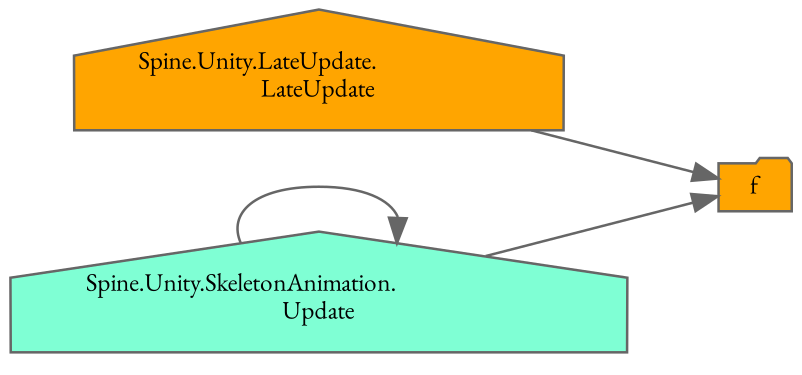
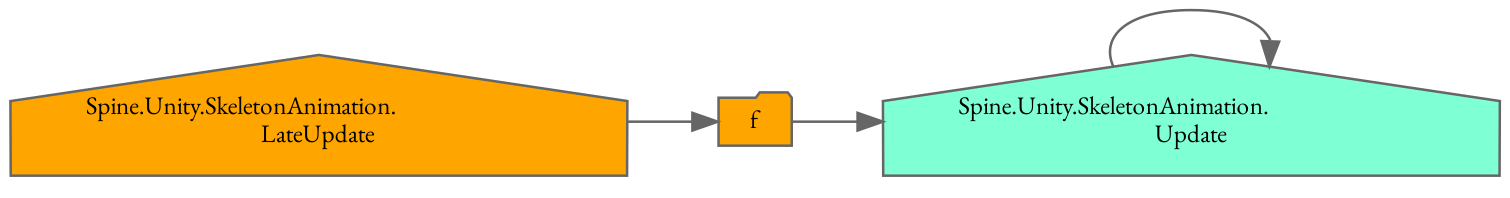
(319, 76) -> (319, 122)
(589, 229) -> (825, 122)
